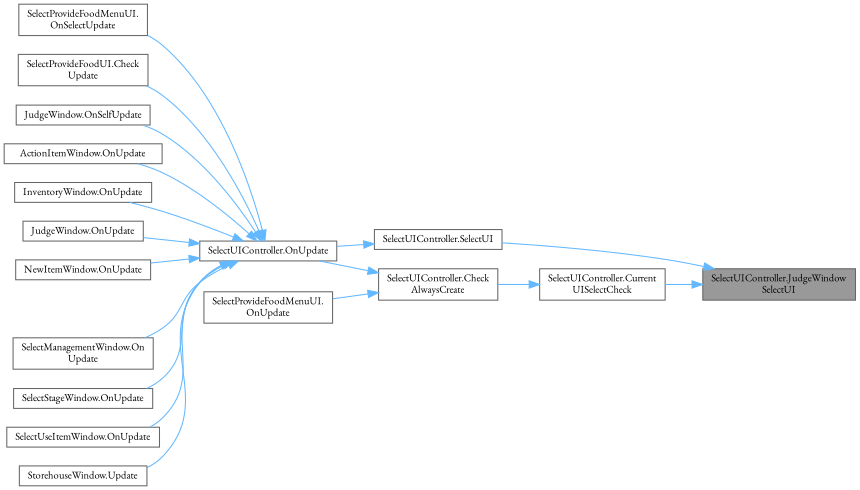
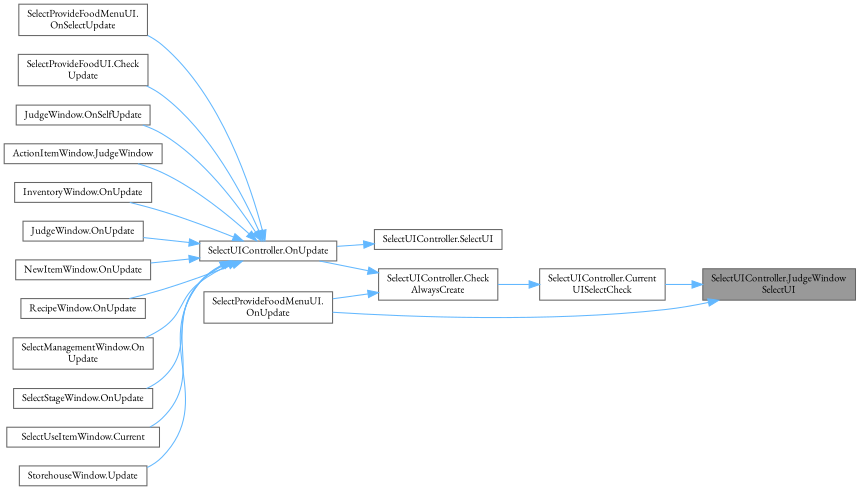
(83, 154) -> (83, 154)
(603, 251) -> (521, 317)
none -> (83, 309)
(83, 437) -> (83, 437)
